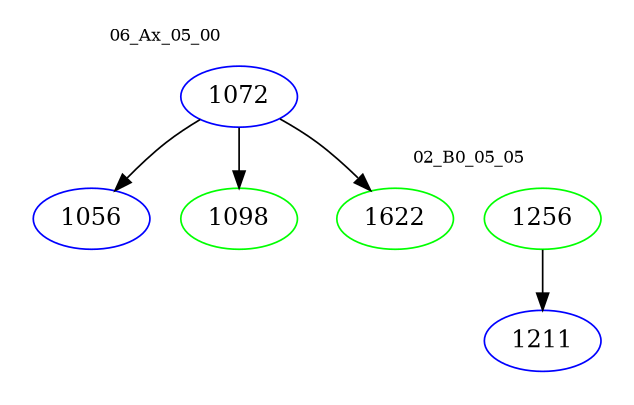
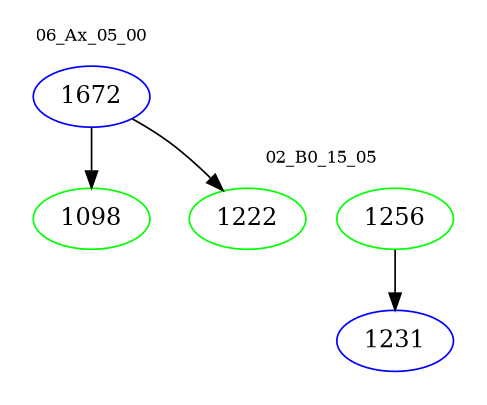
(239, 97) -> (92, 97)
(469, 159) -> (321, 159)
(92, 219) -> none
(395, 219) -> (248, 219)
(543, 341) -> (395, 341)
